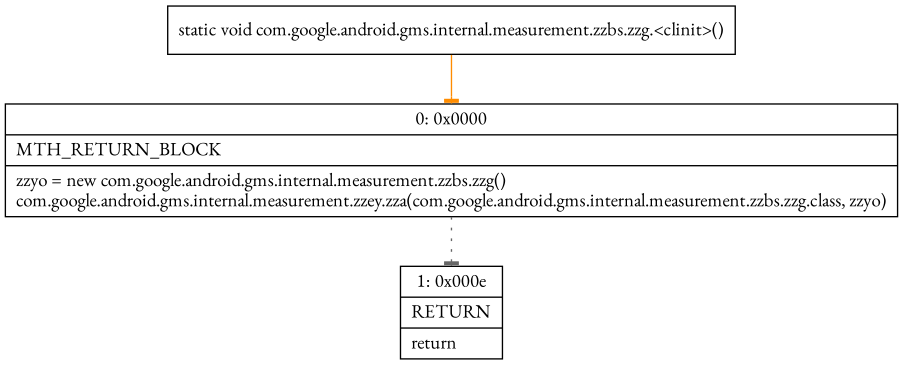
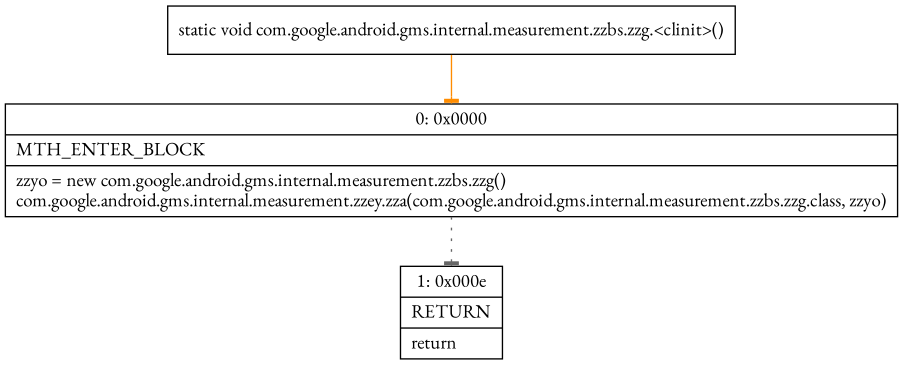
(119, 150) -> (111, 150)
